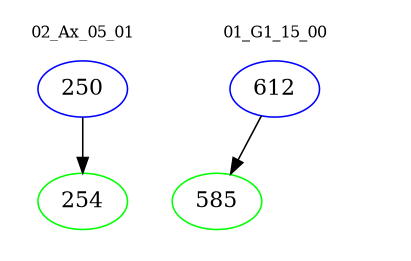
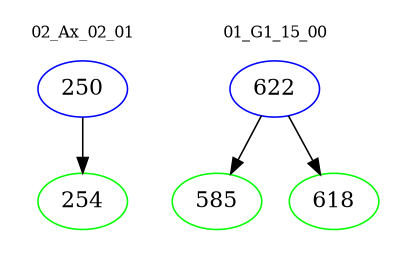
(83, 34) -> (83, 34)
(275, 89) -> (275, 89)
none -> (334, 201)
